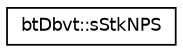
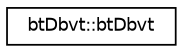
(91, 26) -> (91, 26)
